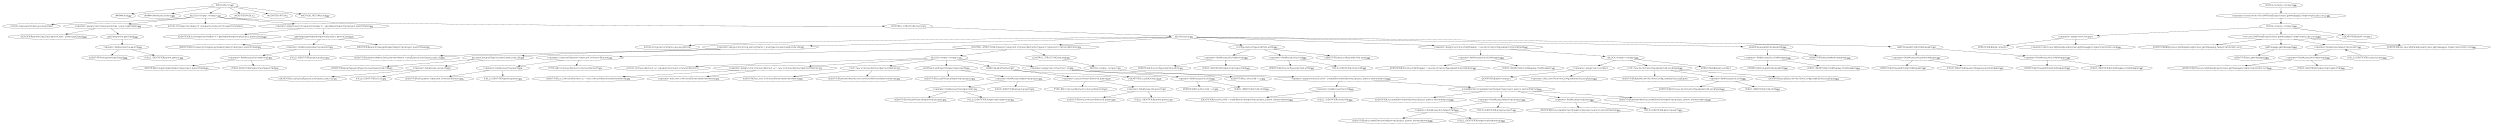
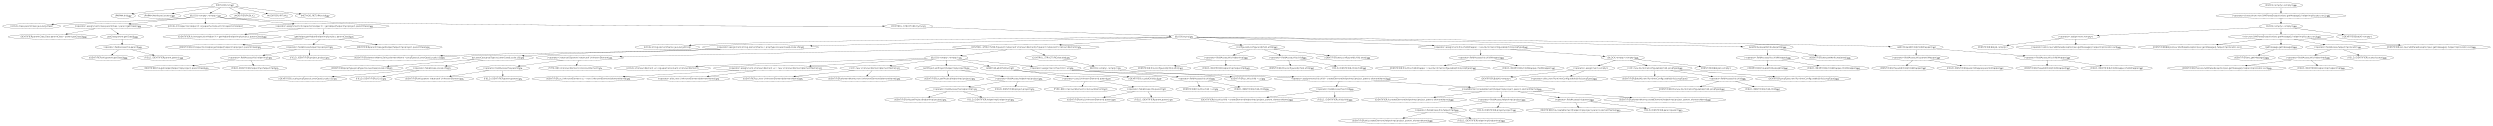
(2354, 53) -> (2351, 52)
